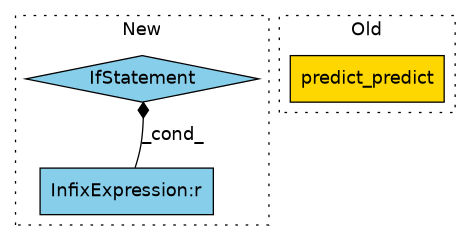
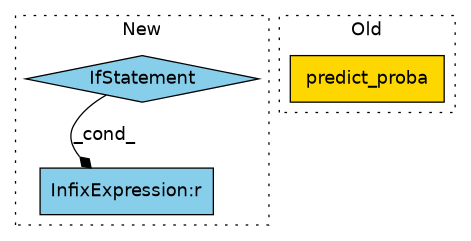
(367, 79) -> (367, 79)
(141, 143) -> (77, 121)
